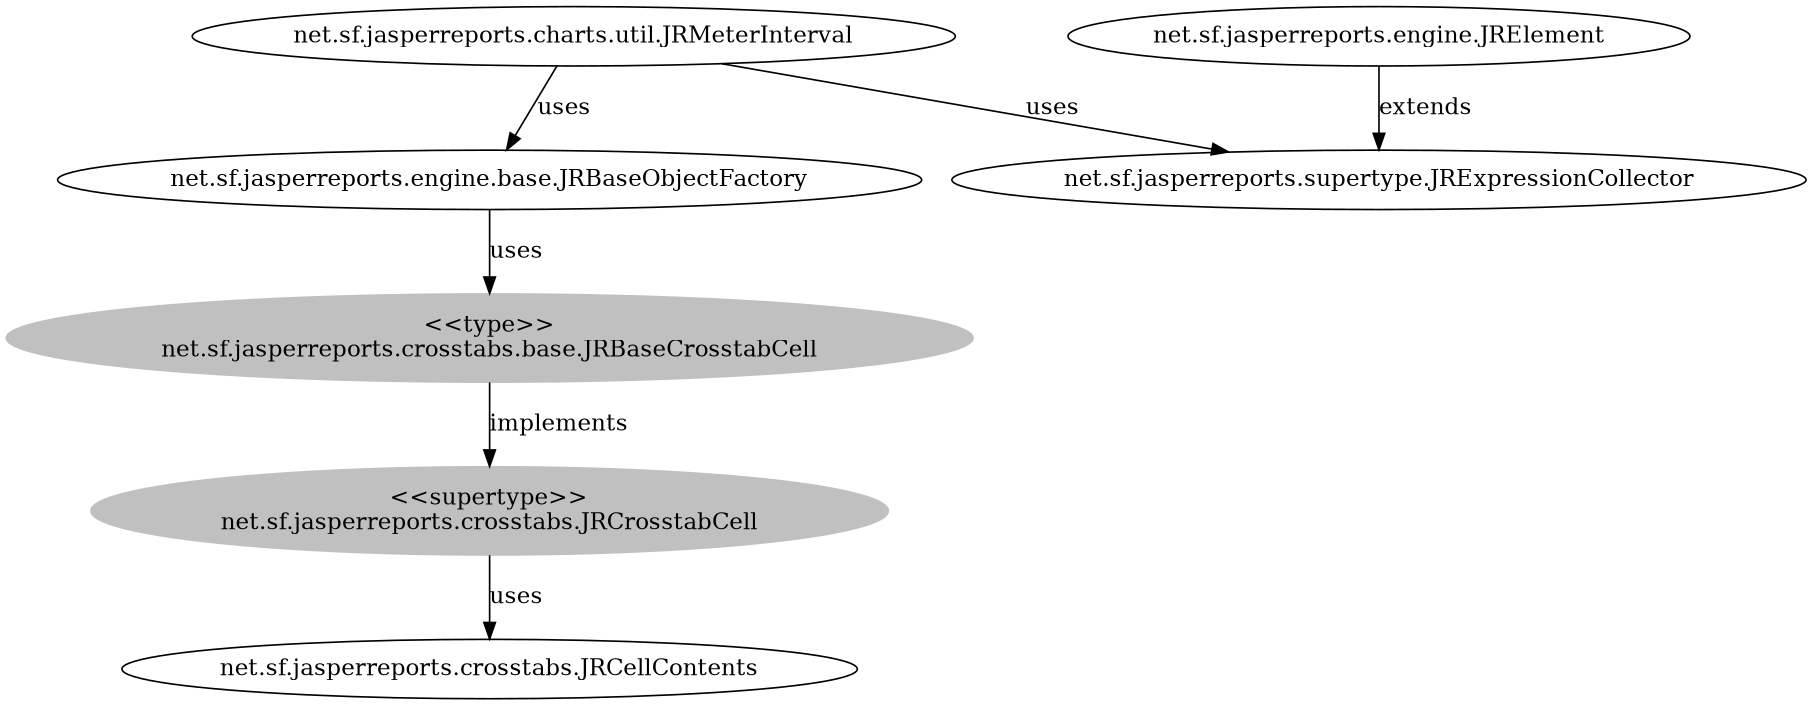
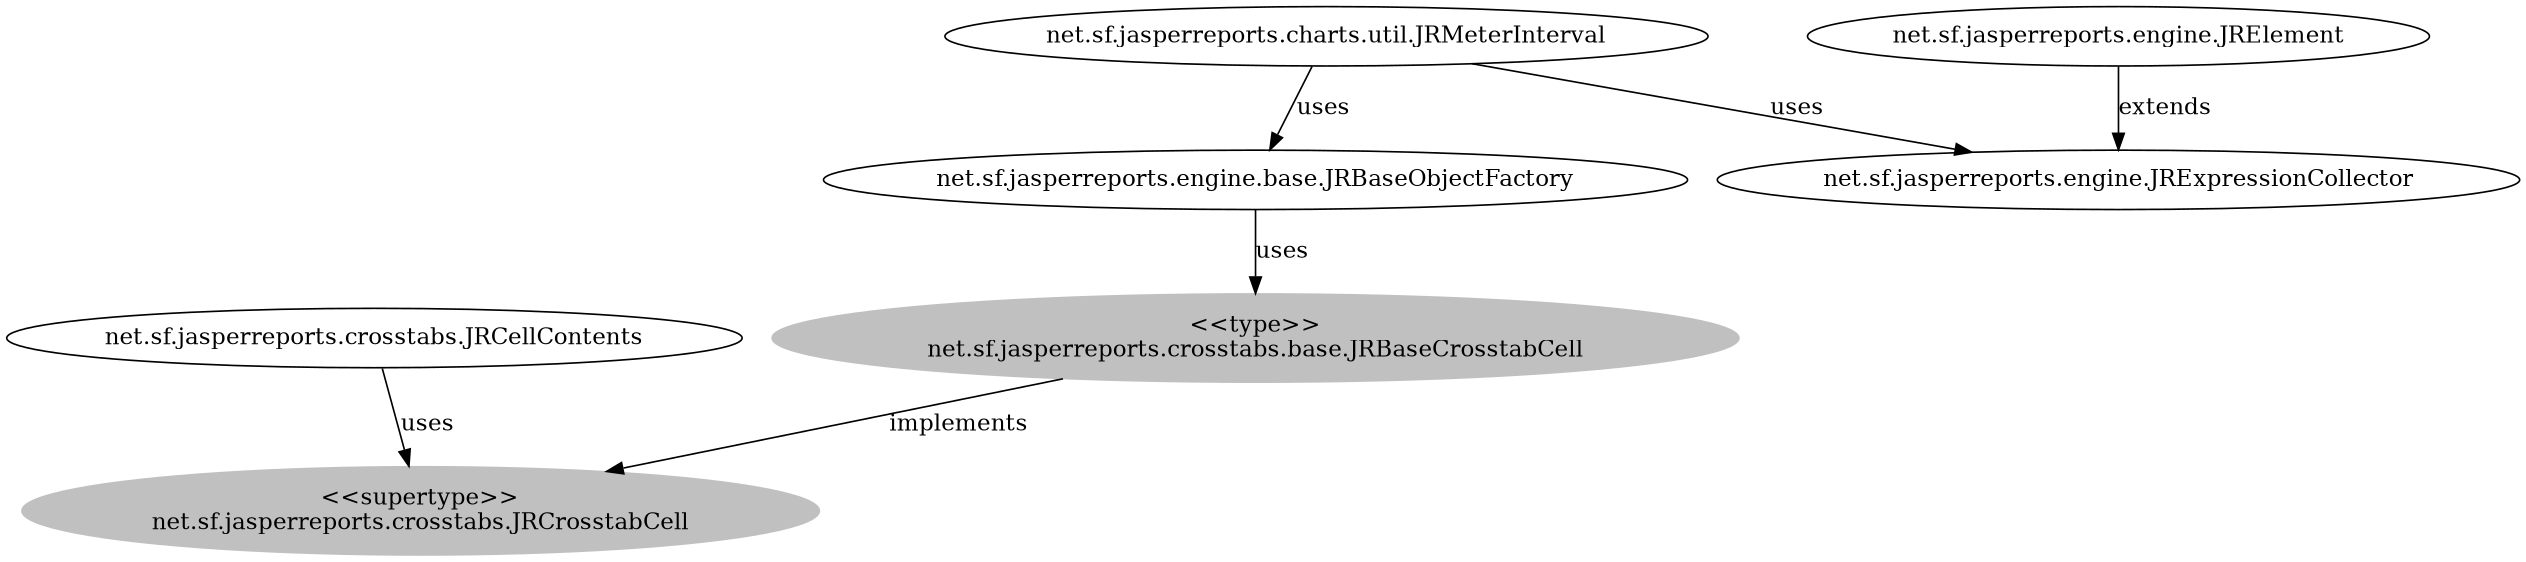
(1379, 180) -> (2118, 180)
(490, 589) -> (393, 409)
